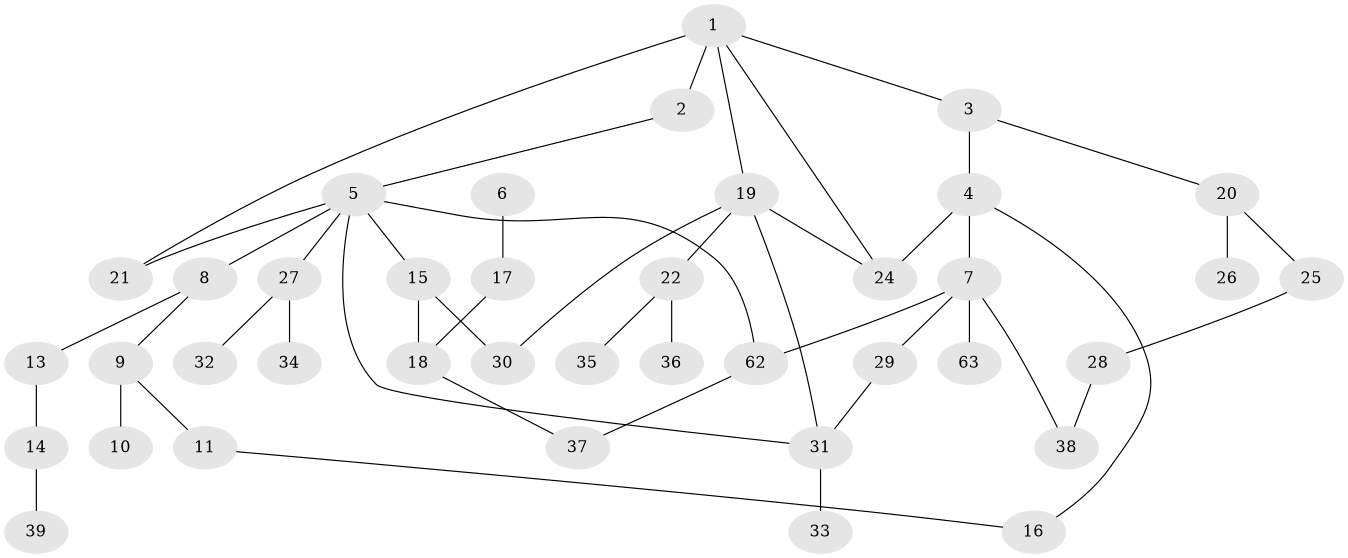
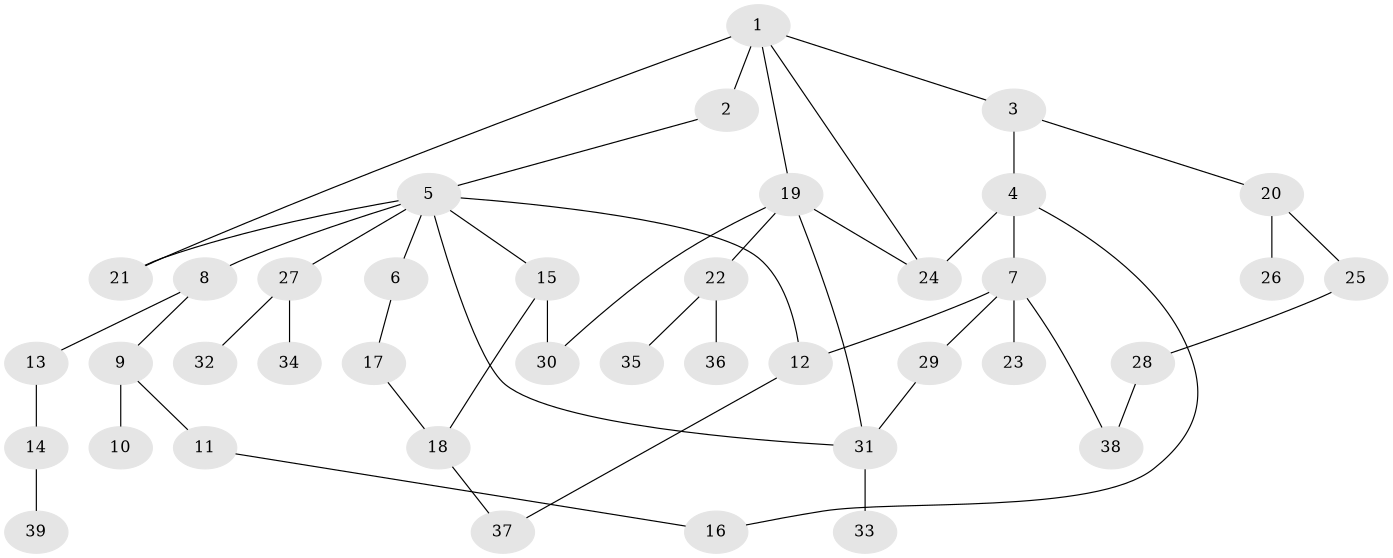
none -> (413, 237)
(756, 363) -> (801, 363)
(969, 363) -> (1014, 363)
